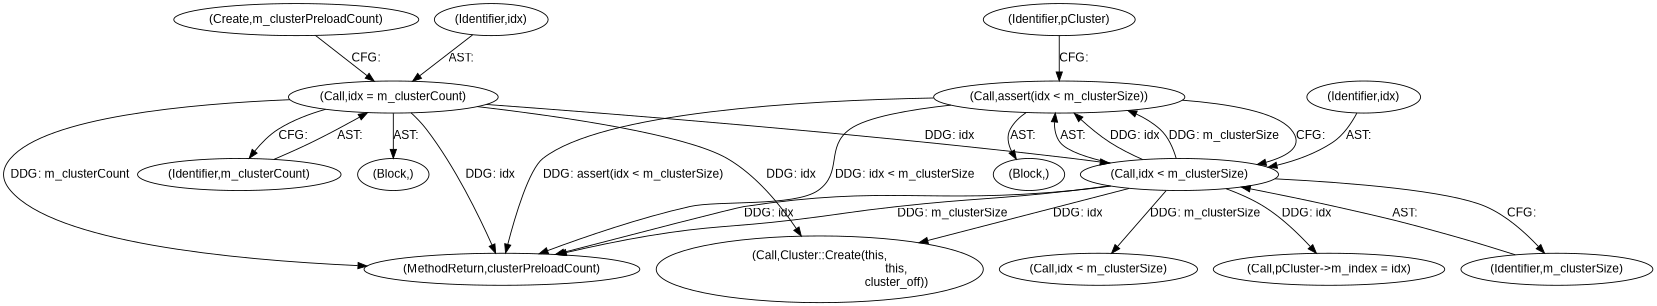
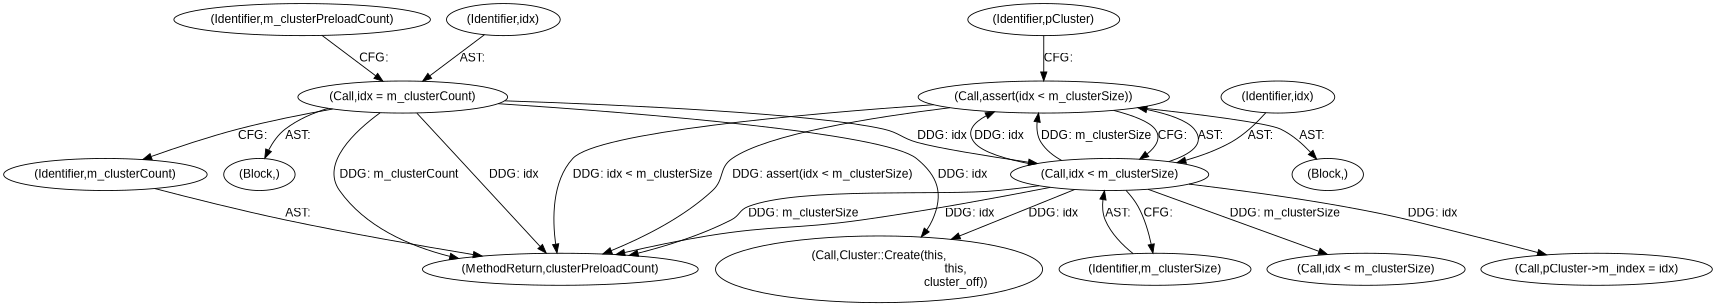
(296, 20) -> (302, 20)
(317, 139) -> (313, 226)
